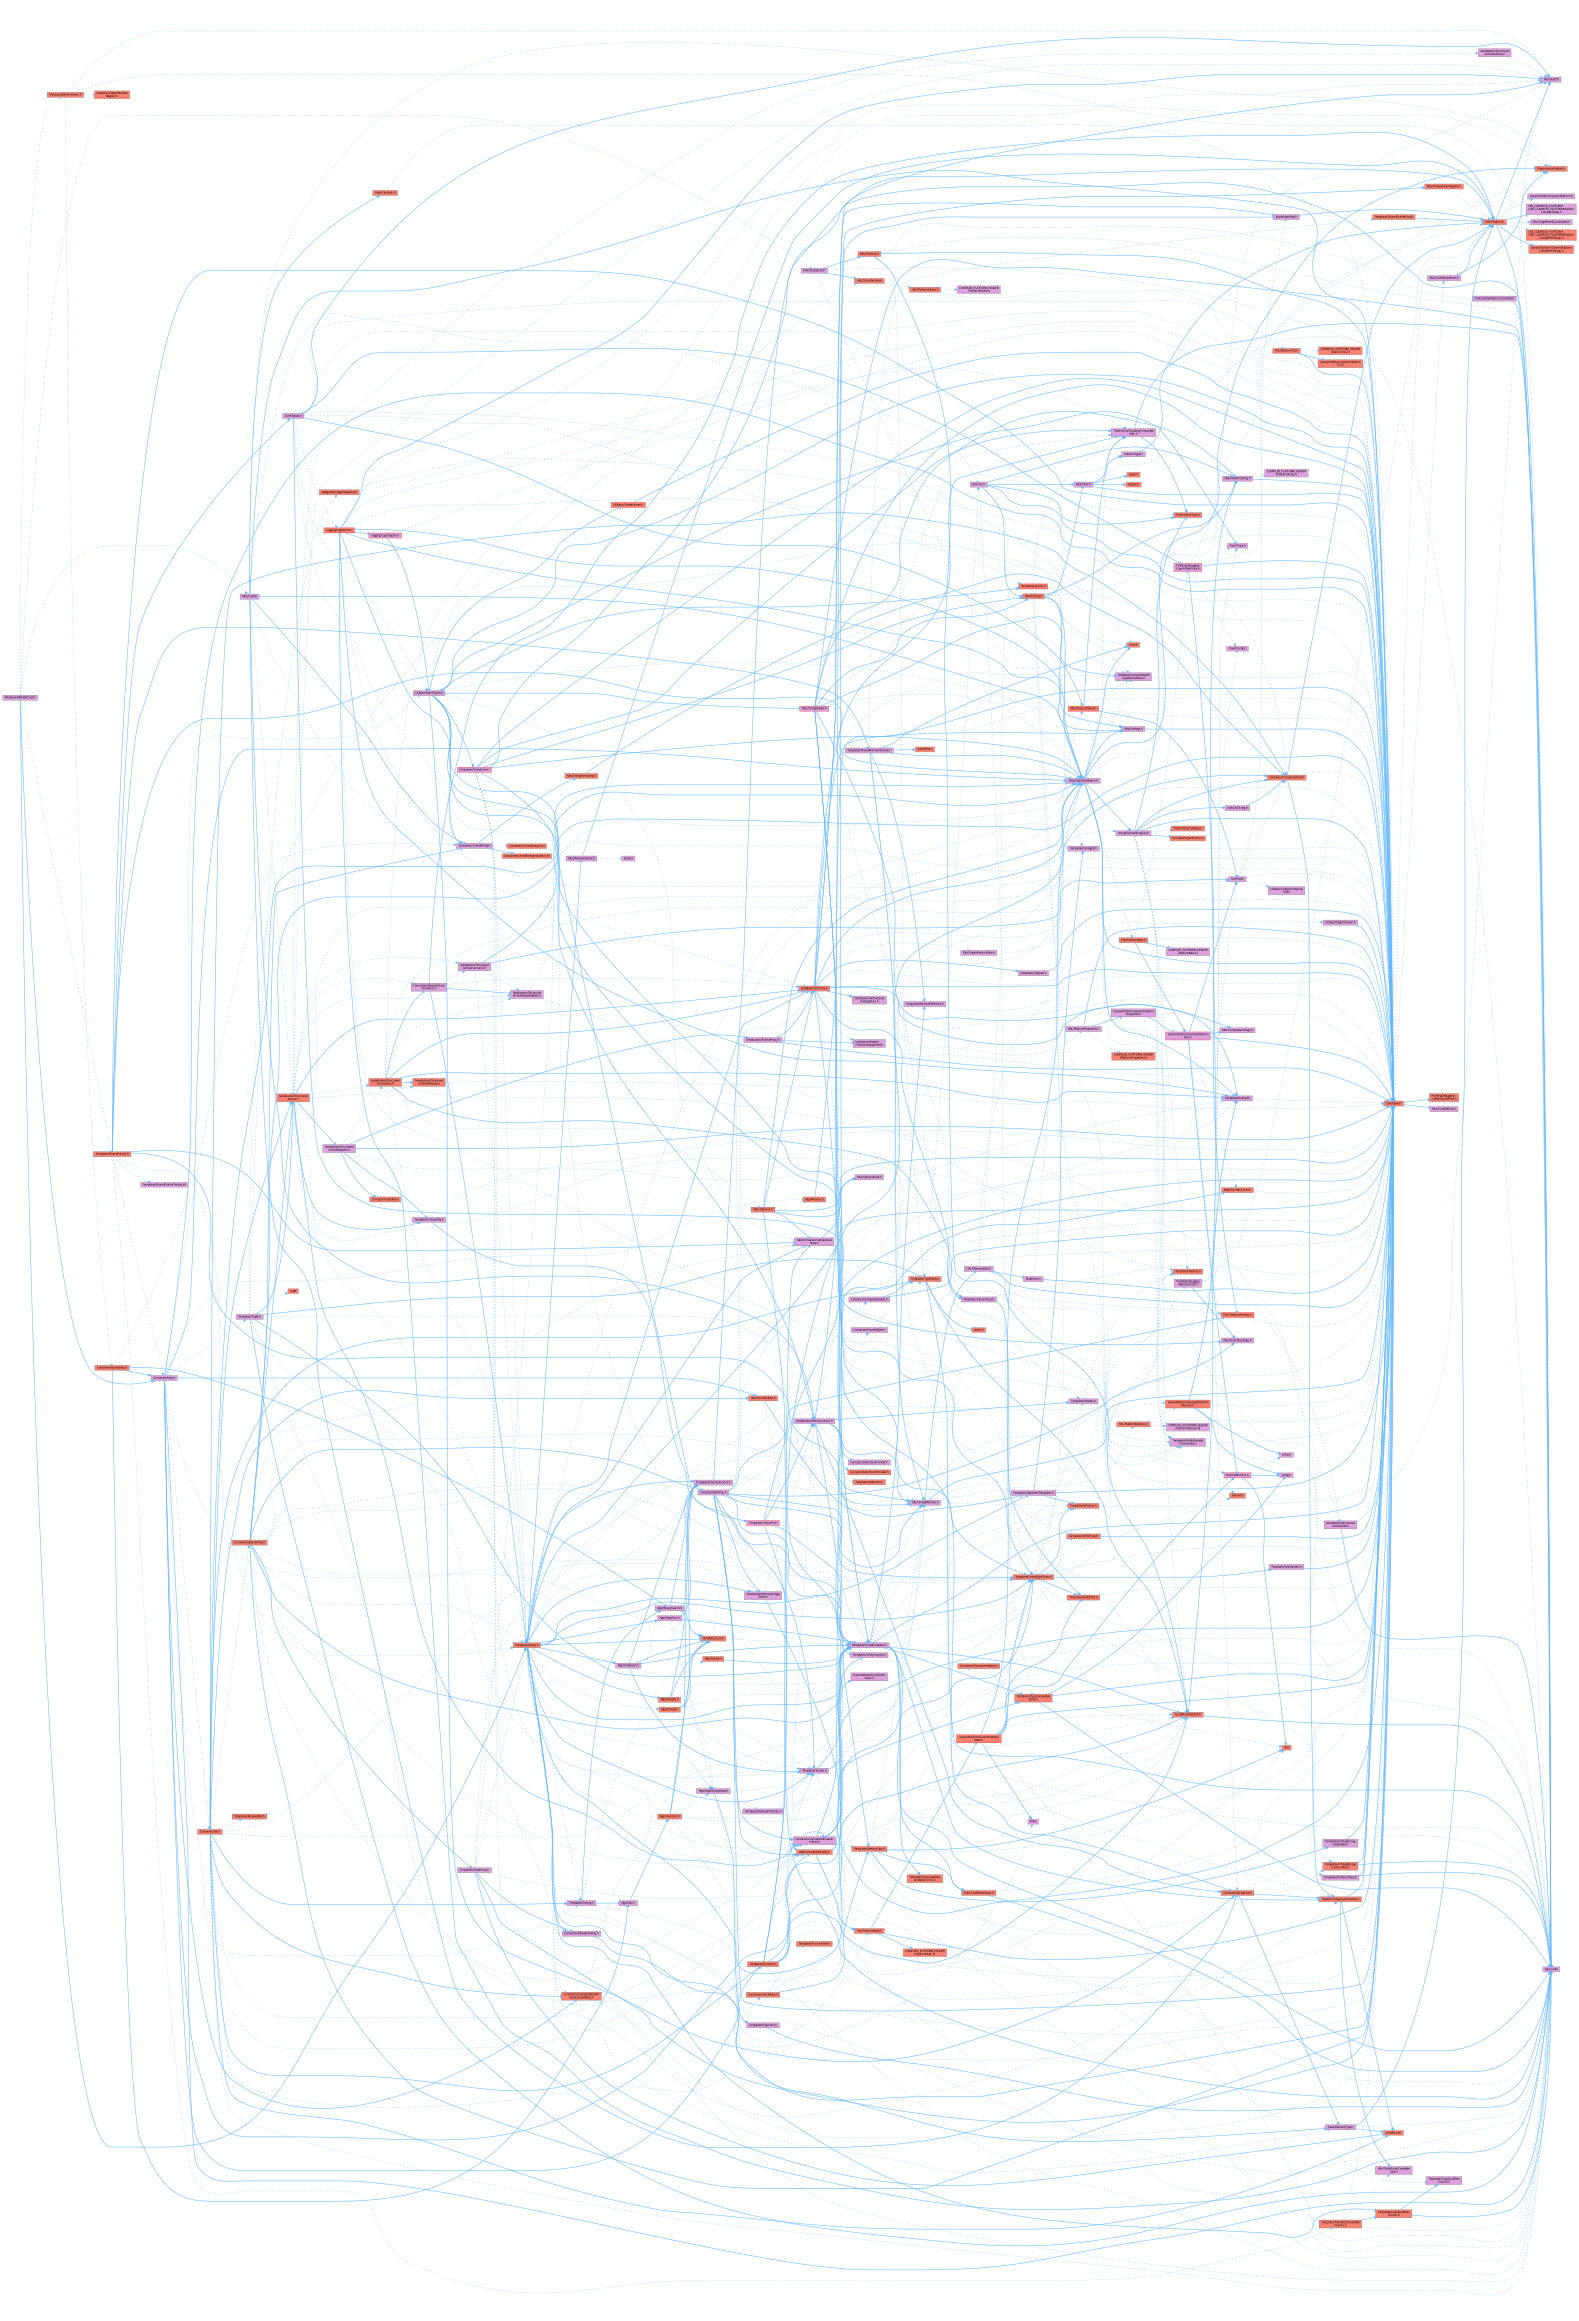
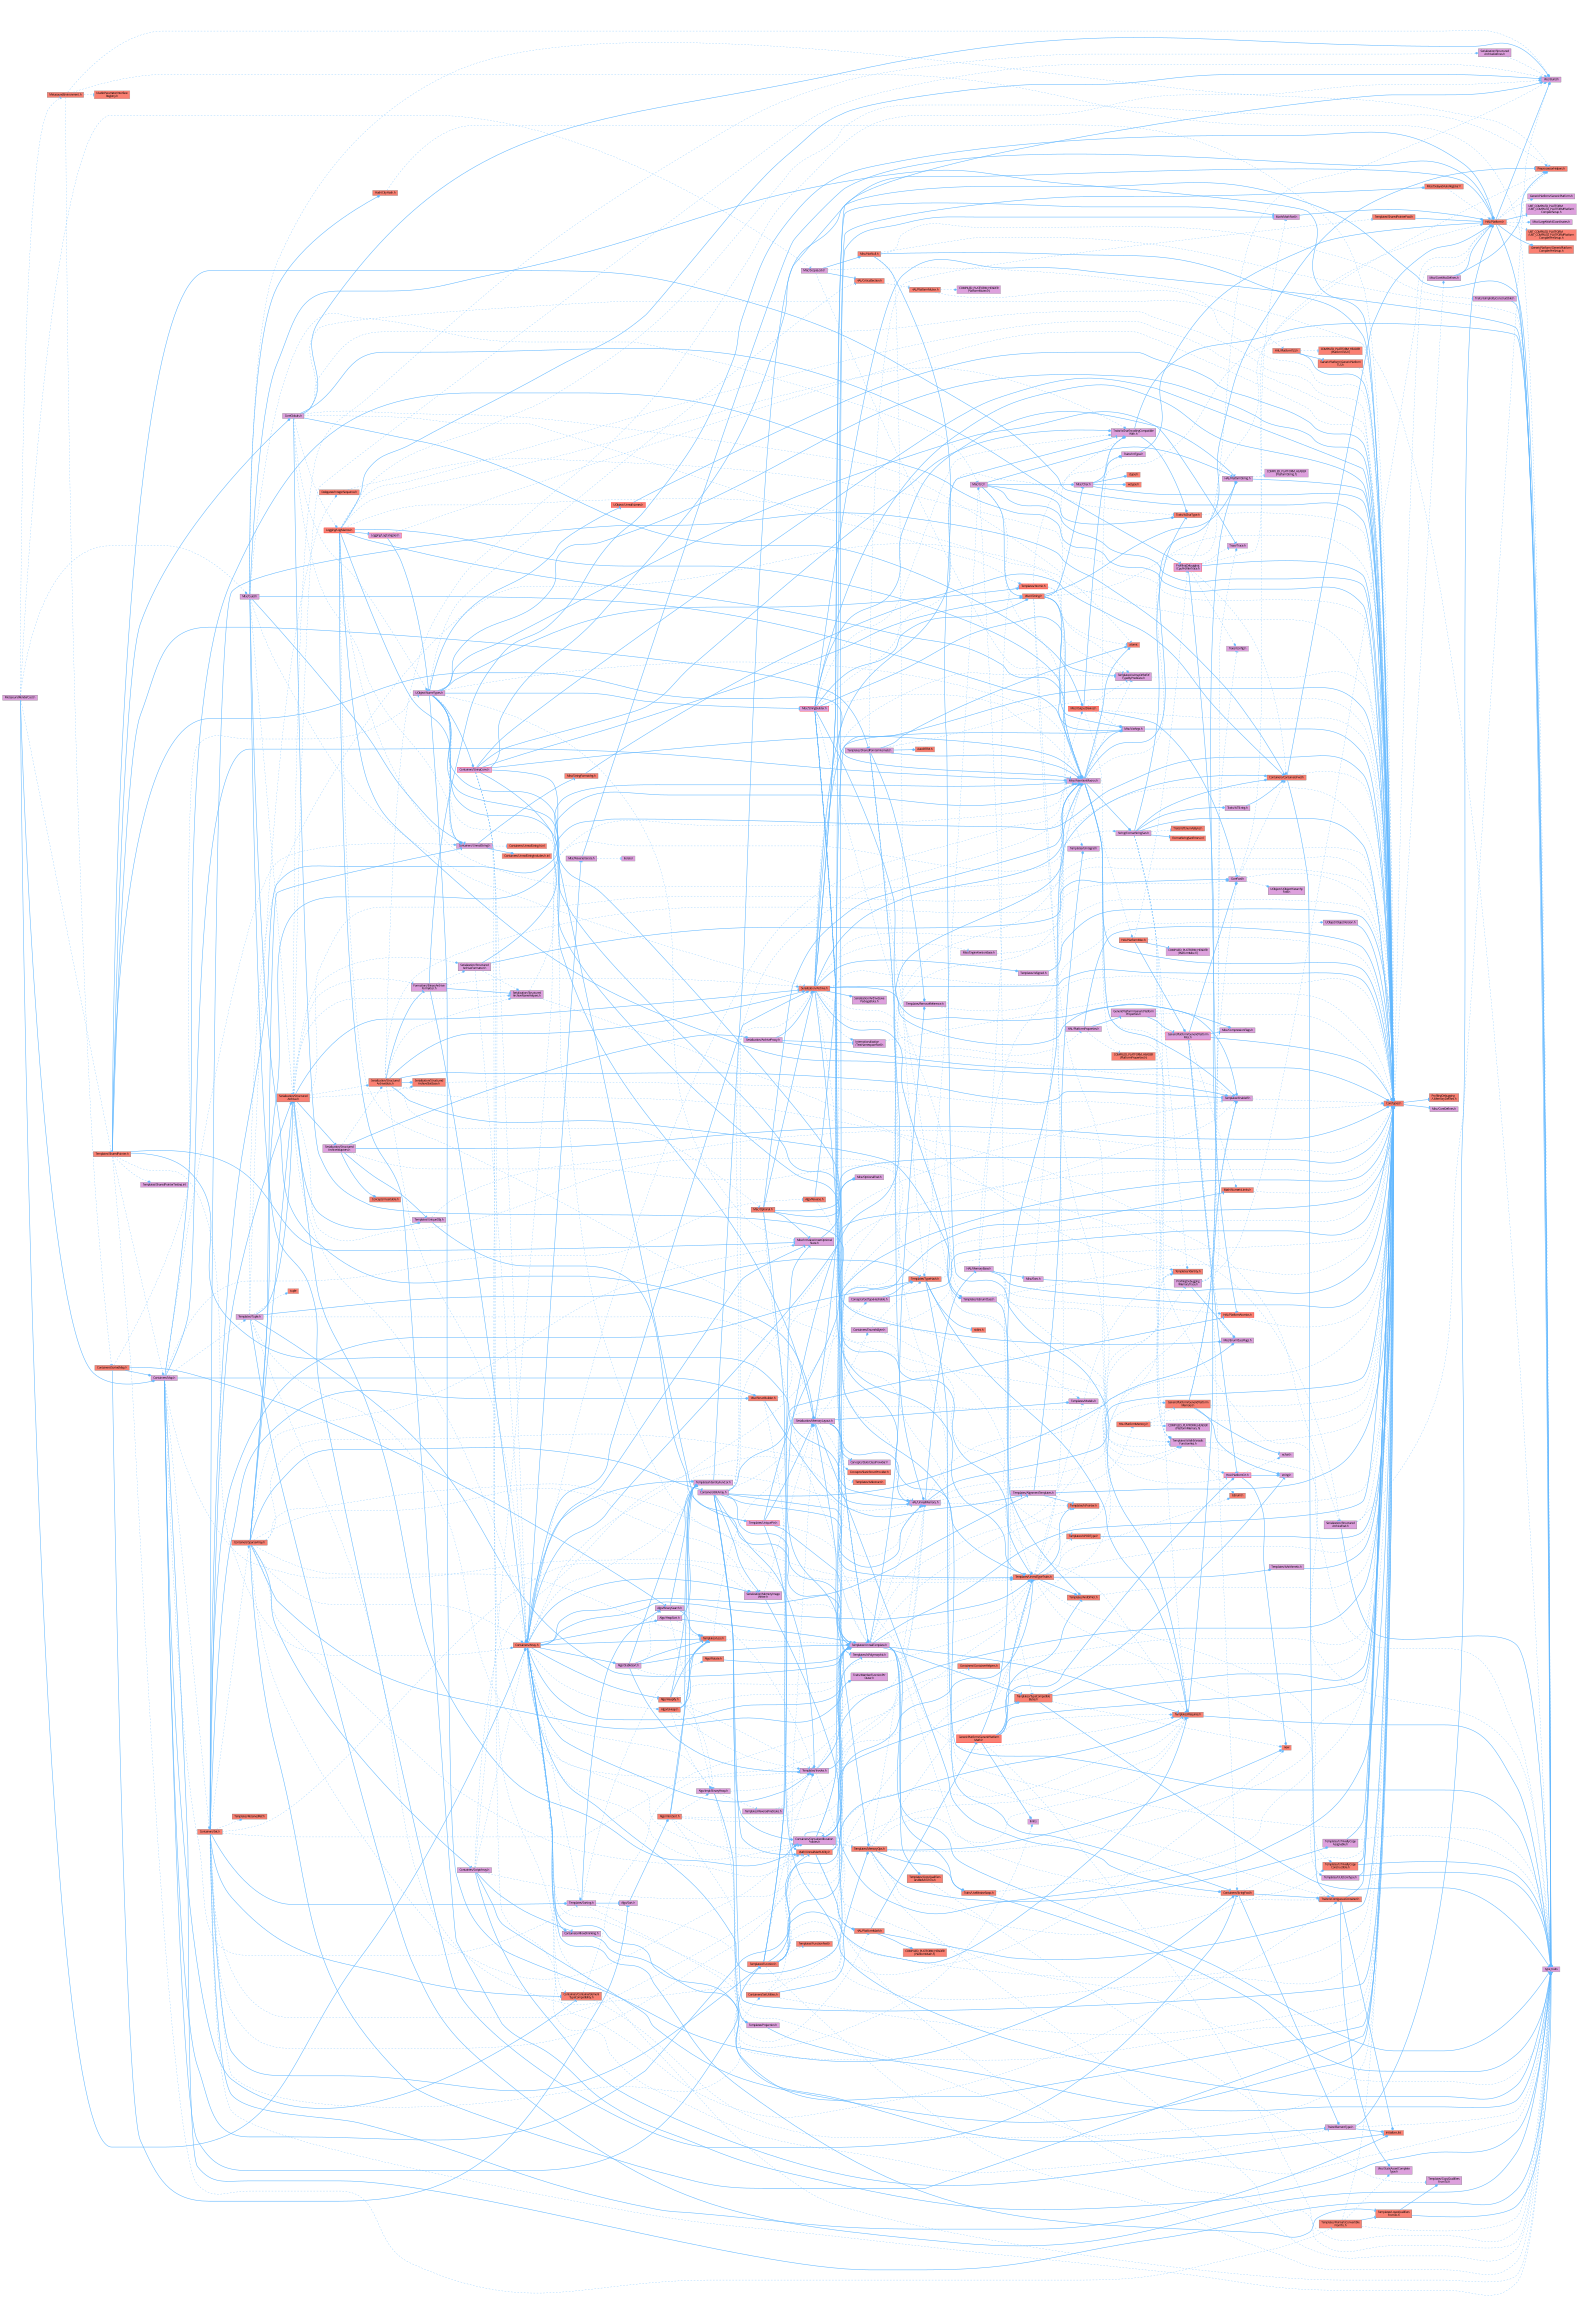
none -> (804, 1120)
(1033, 1279) -> (1033, 1279)
(1035, 1869) -> (1035, 1869)
